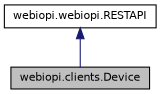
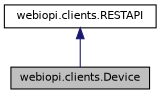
(80, 16) -> (80, 16)
